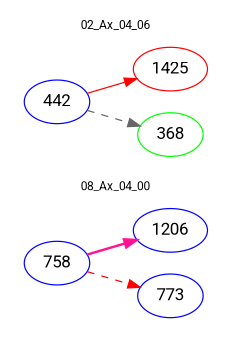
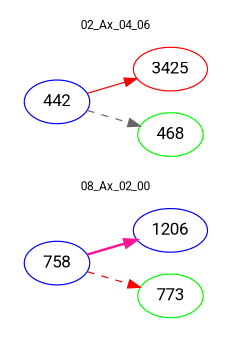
(170, 69) -> (170, 69)
(170, 135) -> (170, 135)
(116, 187) -> (116, 187)
(170, 296) -> (170, 296)
